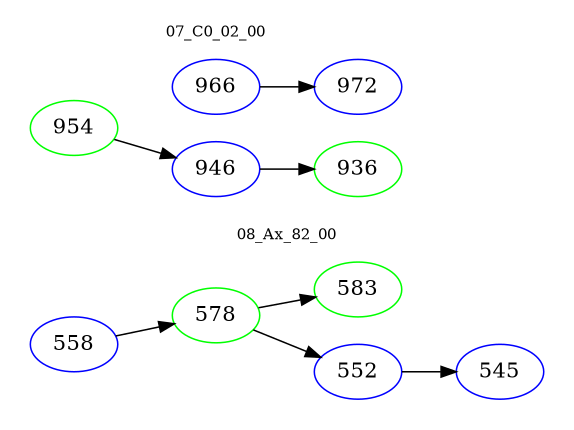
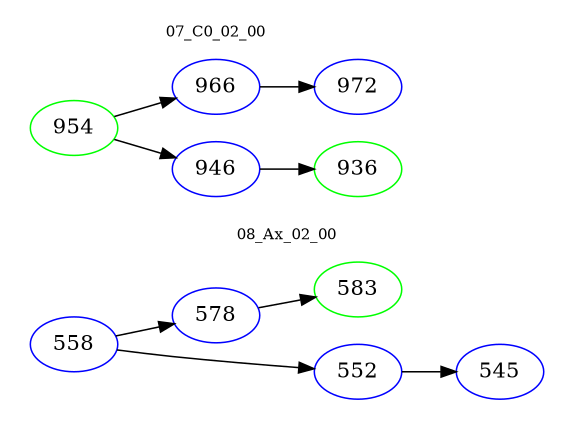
none -> (138, 110)
(287, 235) -> (287, 235)
(216, 315) -> (216, 315)
(280, 341) -> (208, 360)
